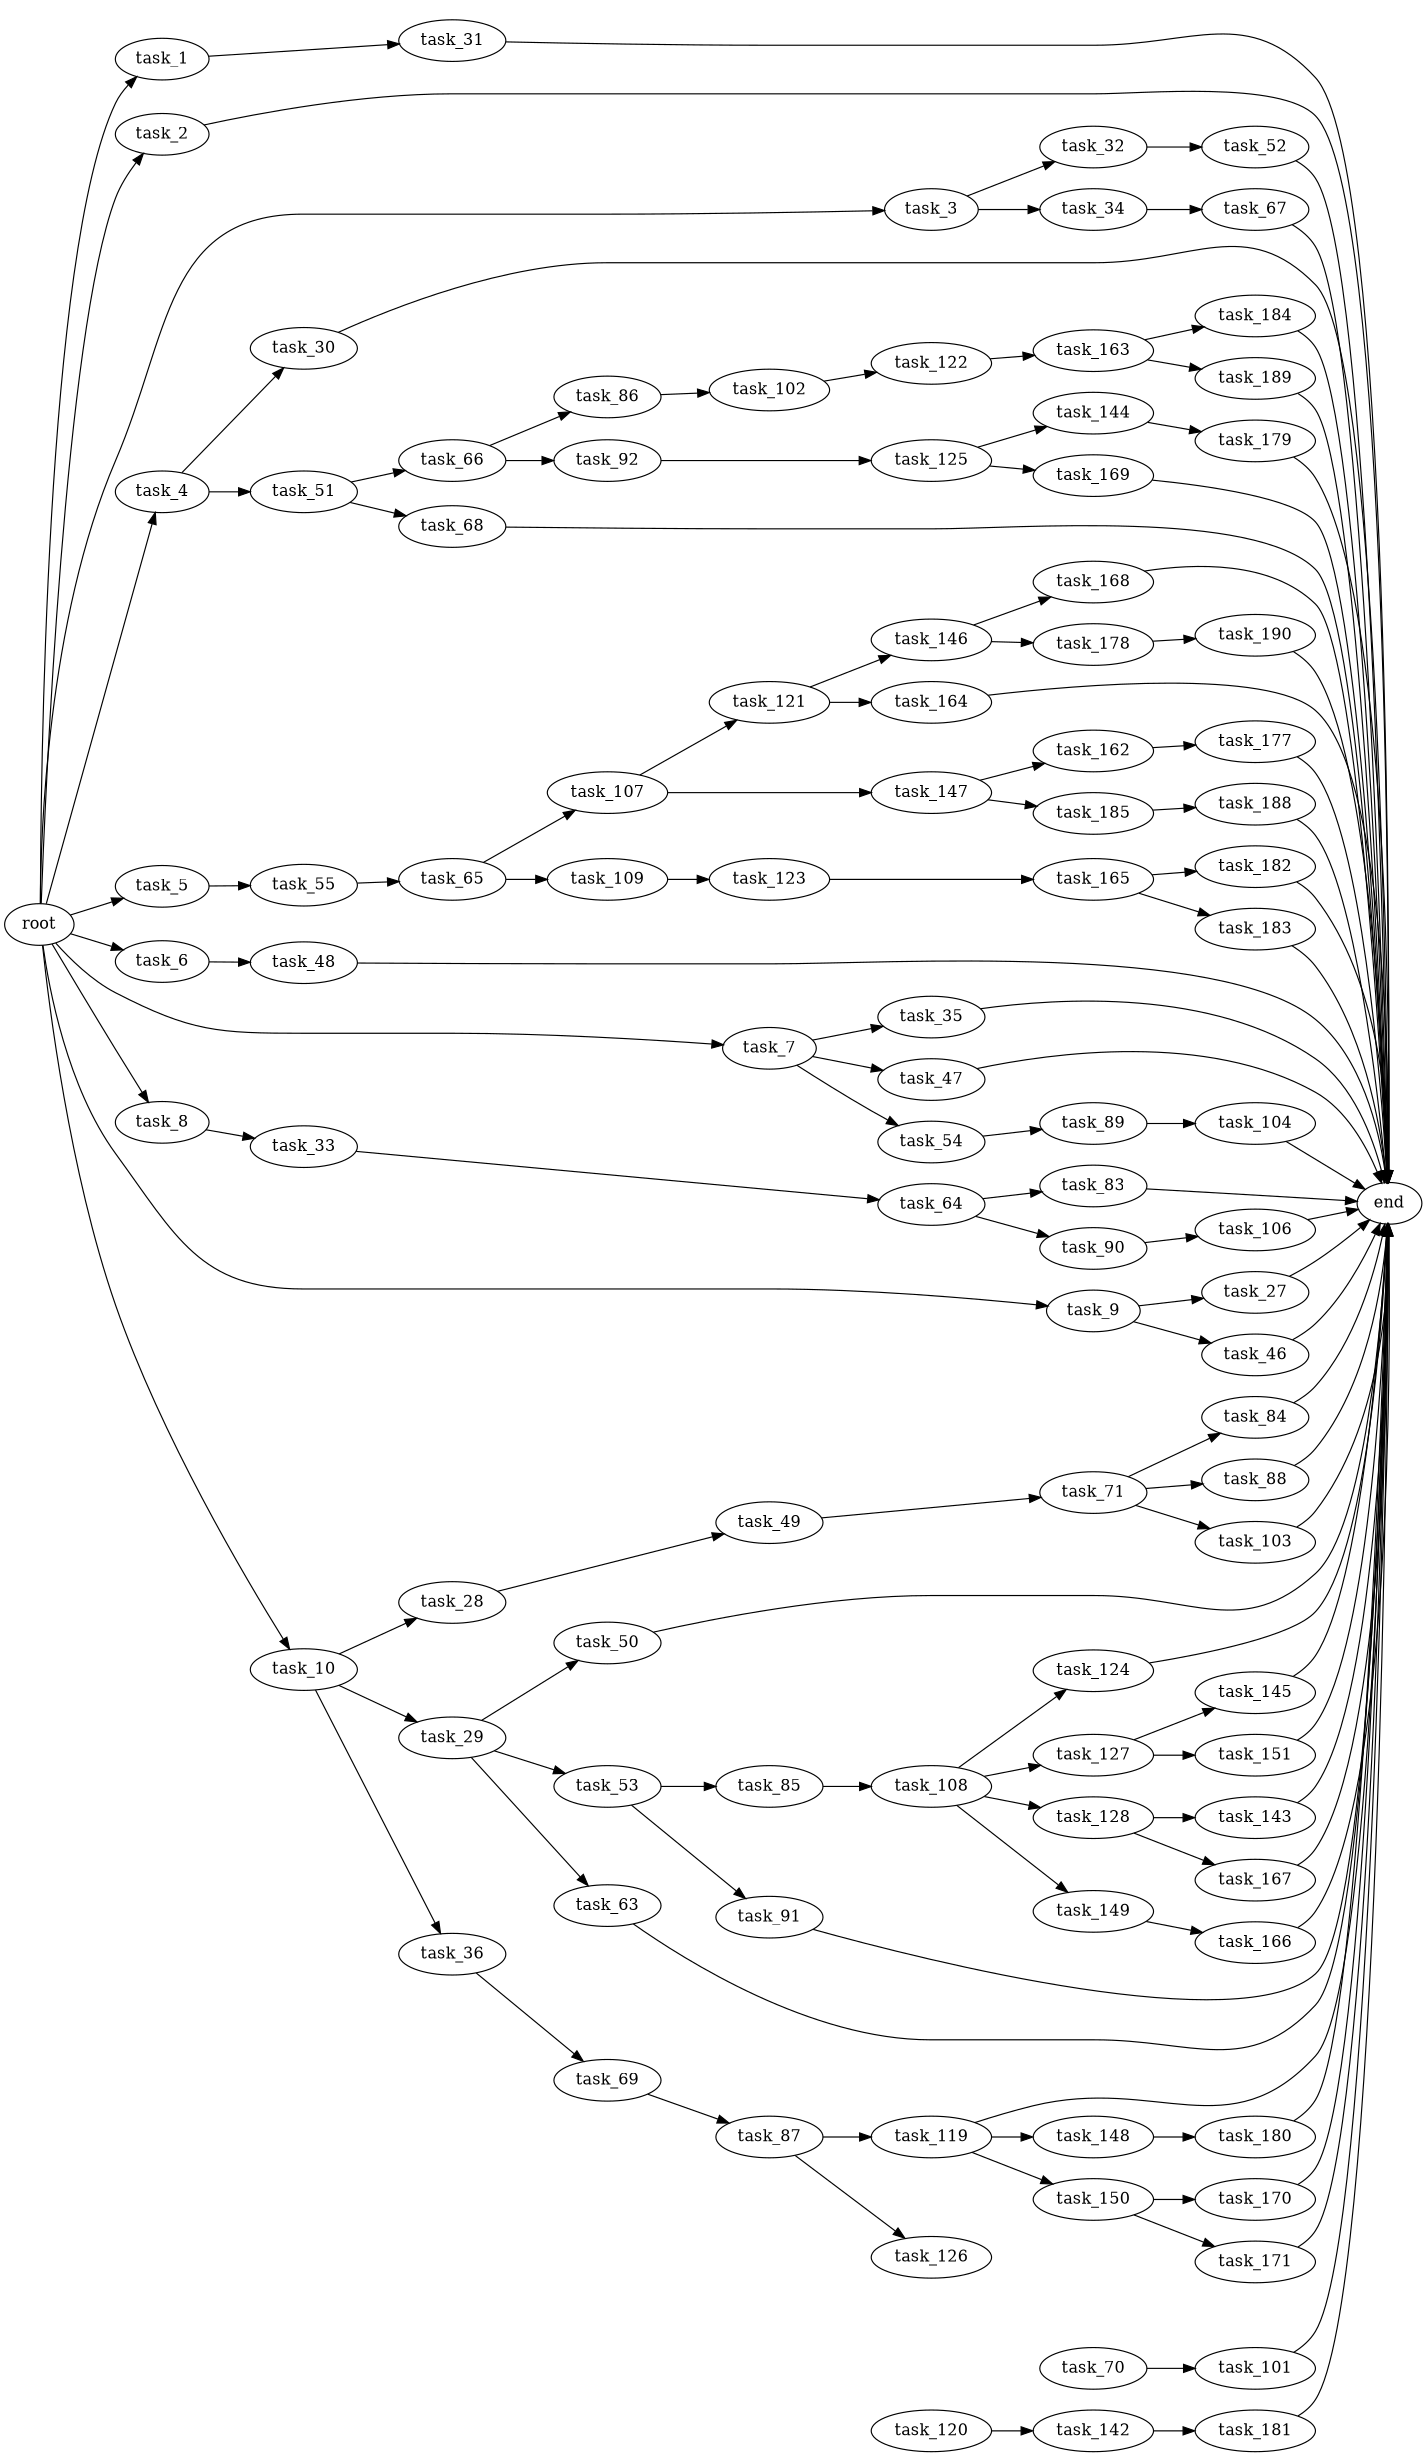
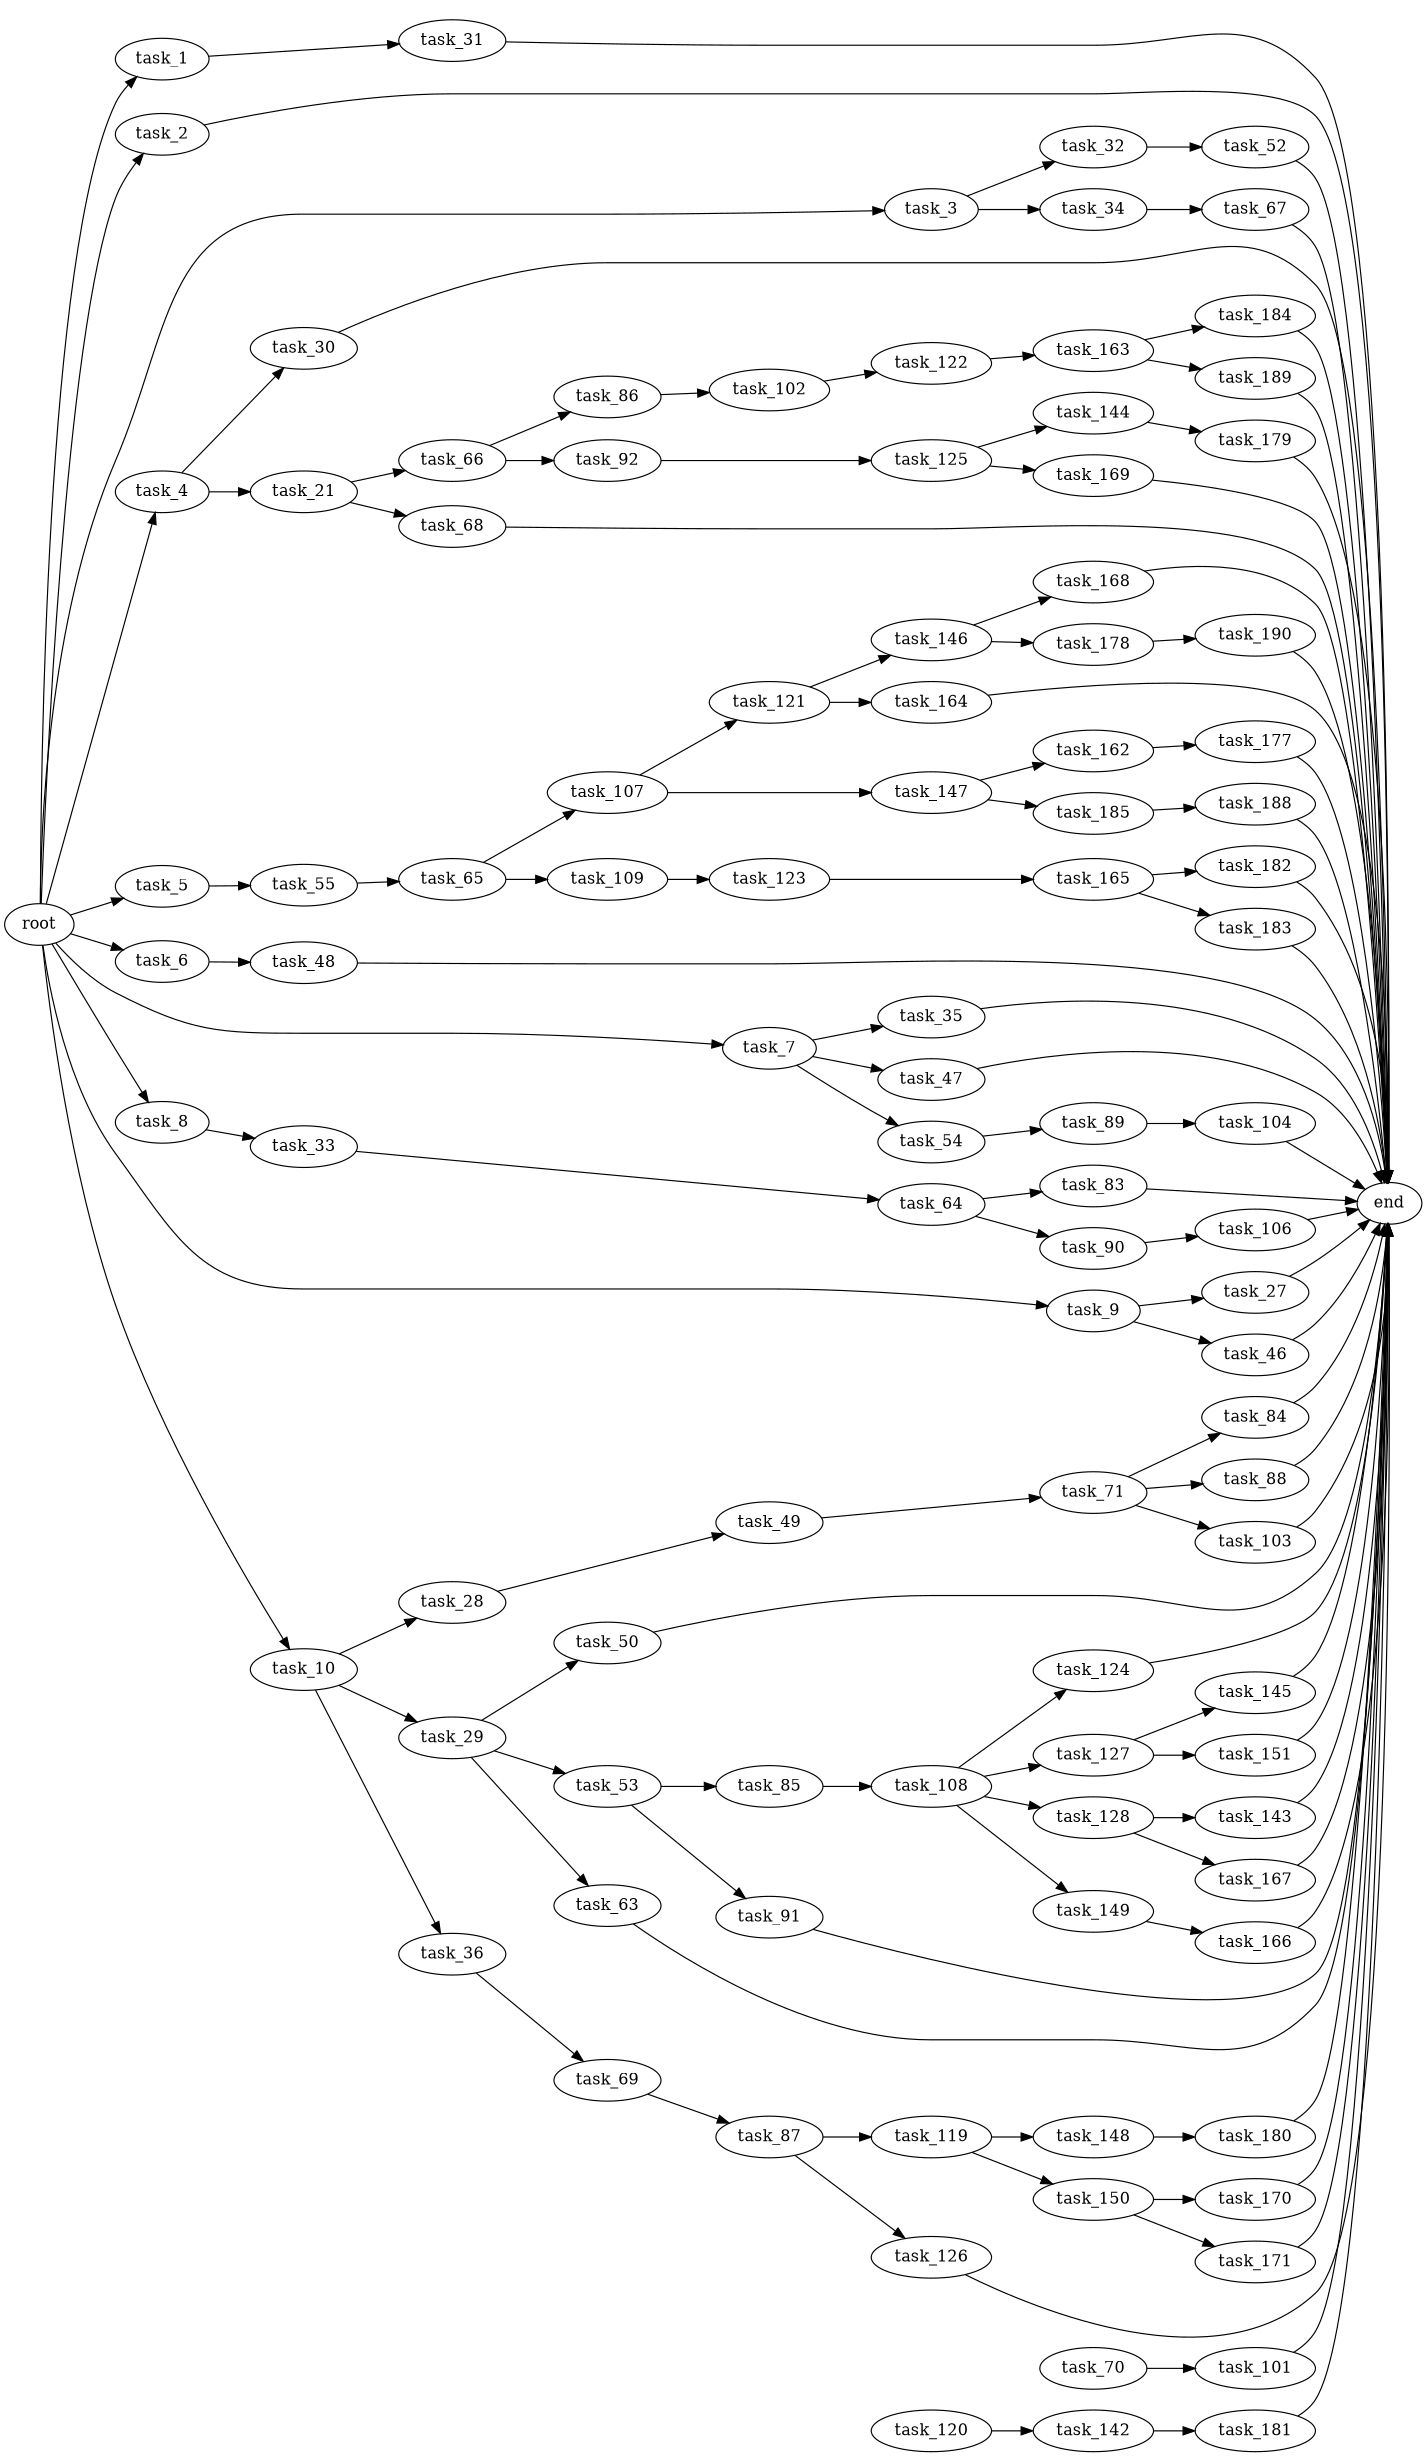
(304, 492) -> (304, 492)
(1326, 2031) -> (1325, 2271)
